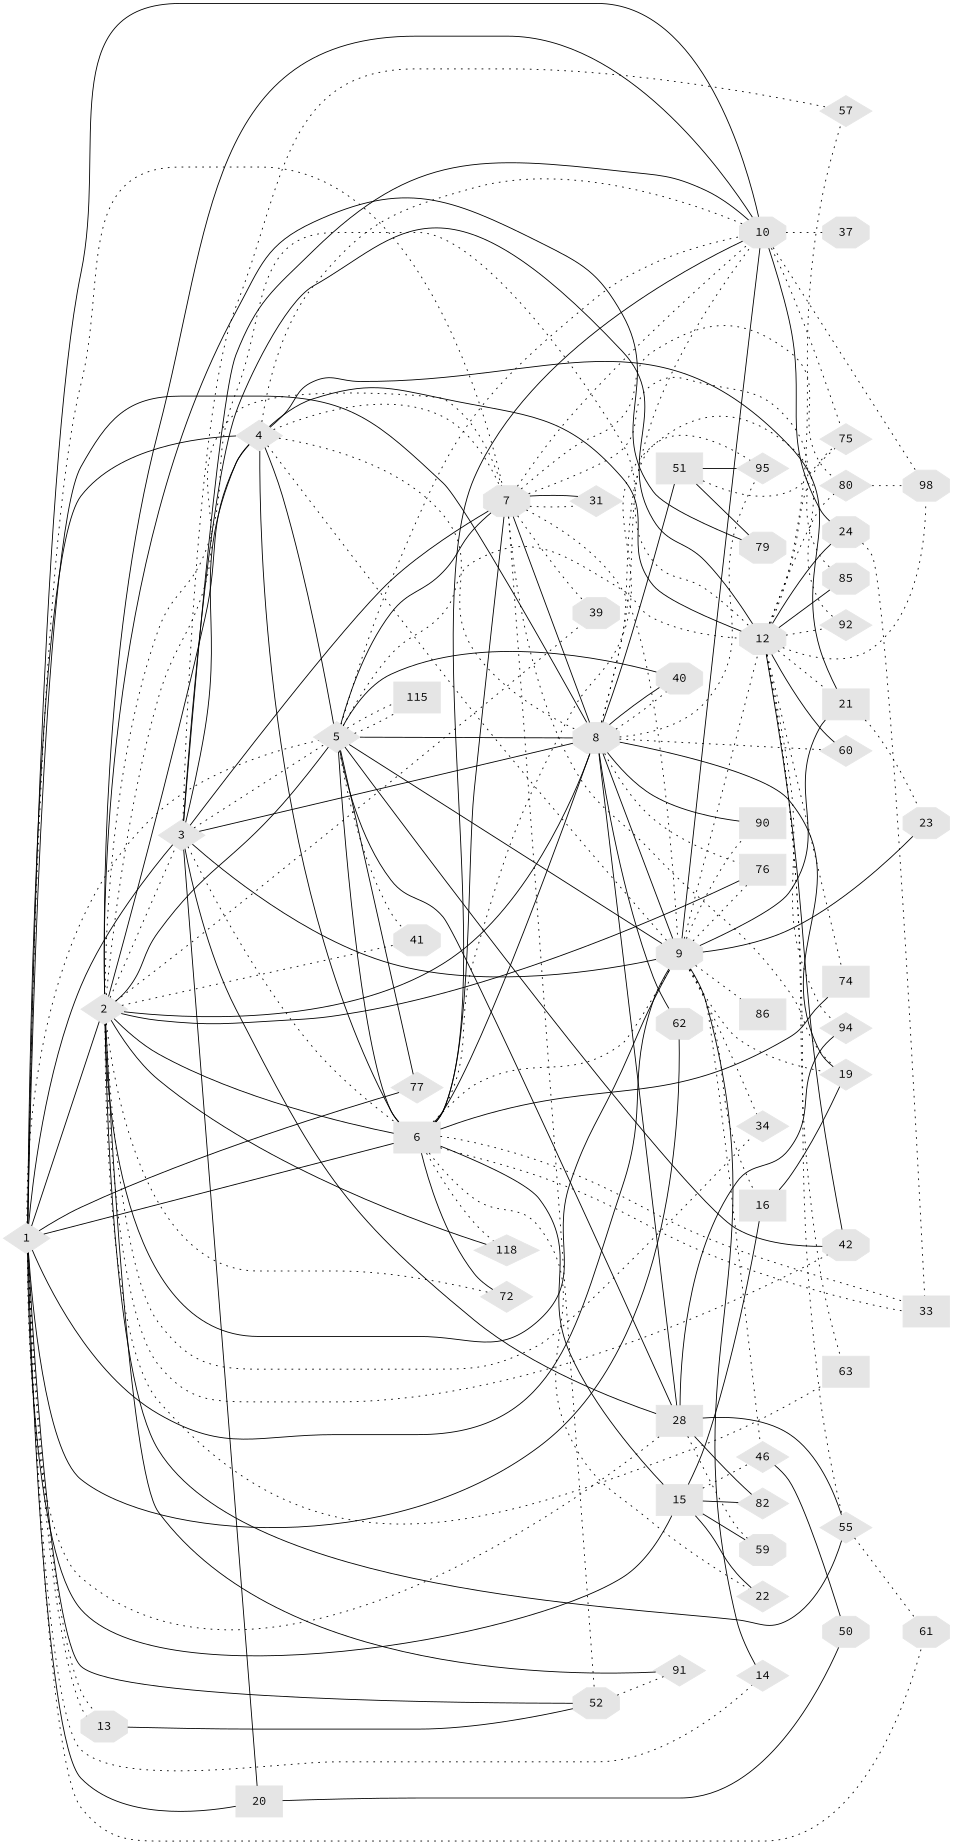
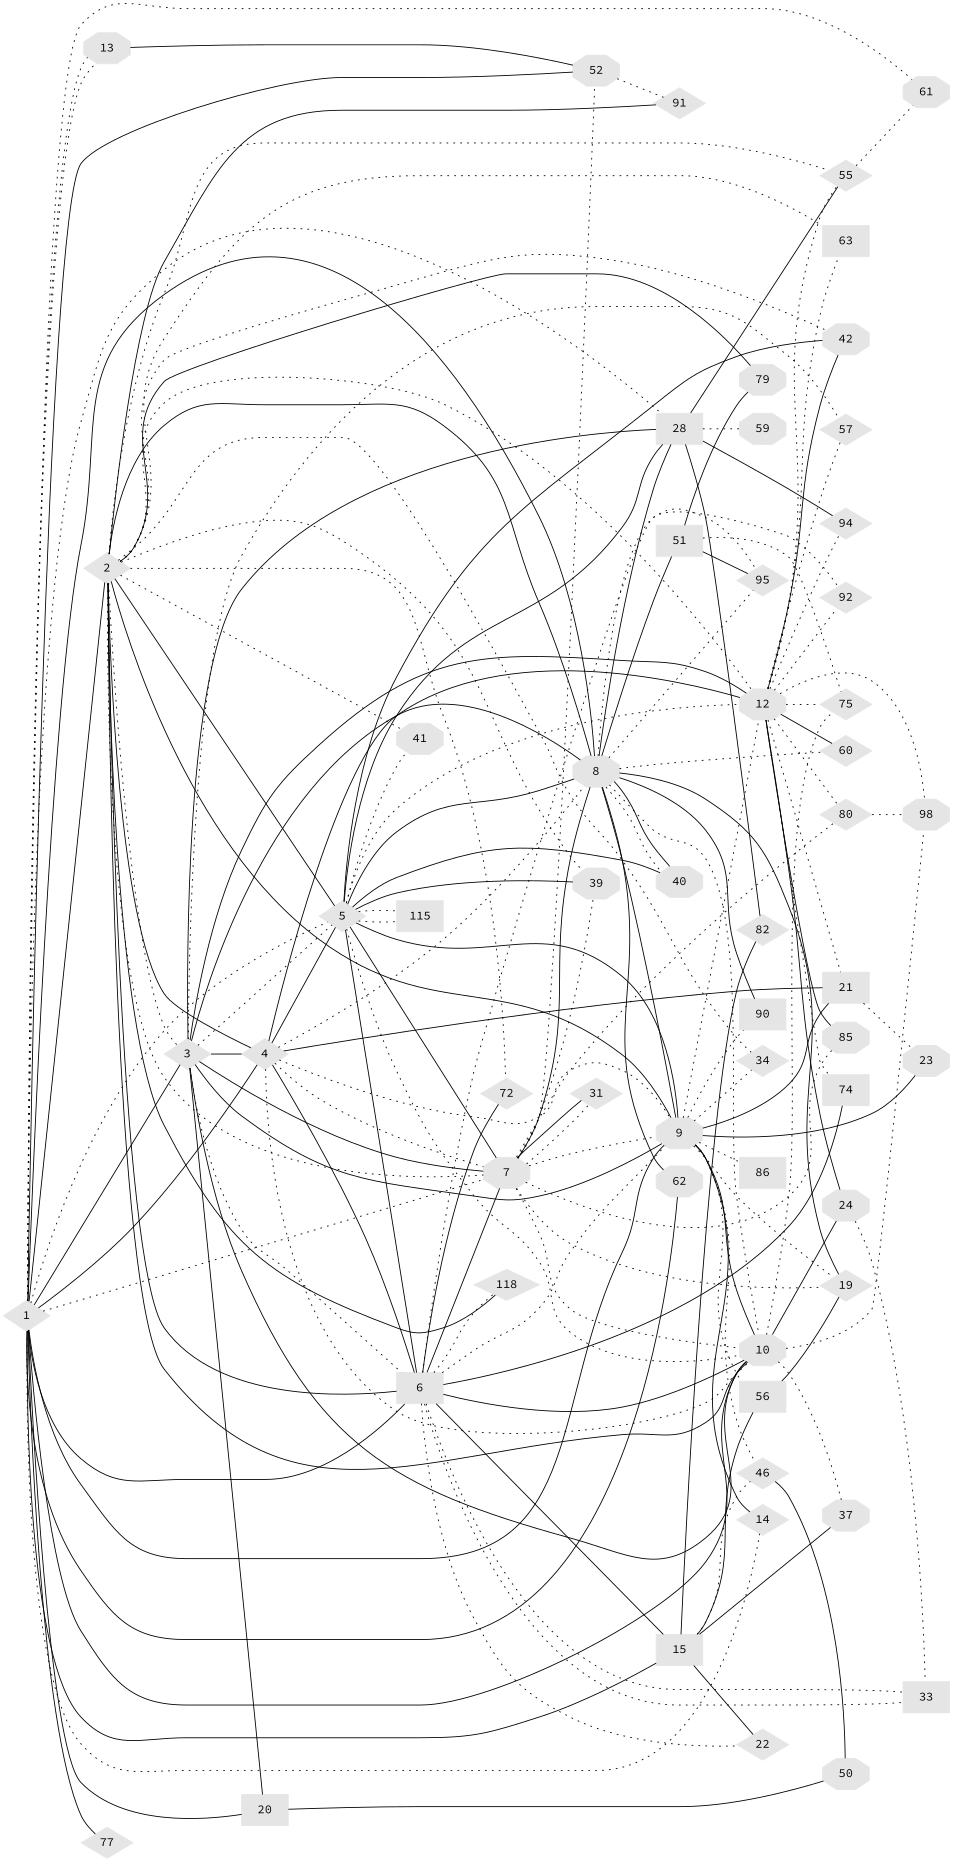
(763, 870) -> none
(377, 912) -> (462, 883)
(520, 941) -> none
(763, 1206) -> (763, 1397)
(726, 1528) -> (765, 1581)
(295, 1544) -> (316, 143)
